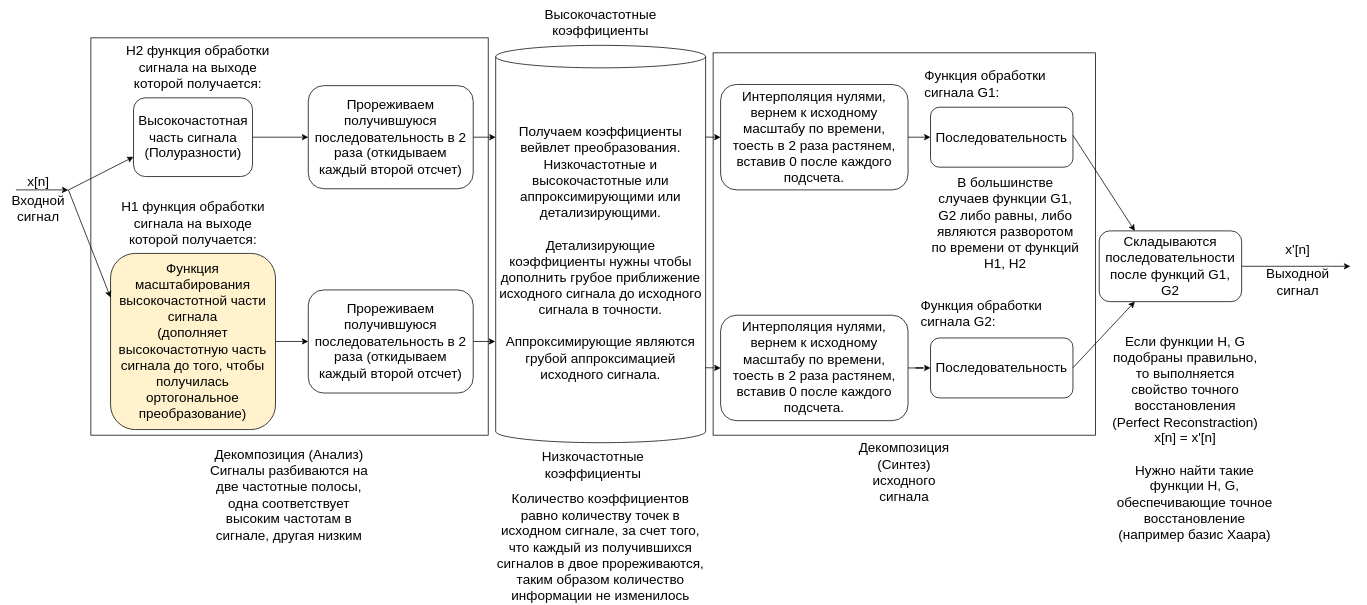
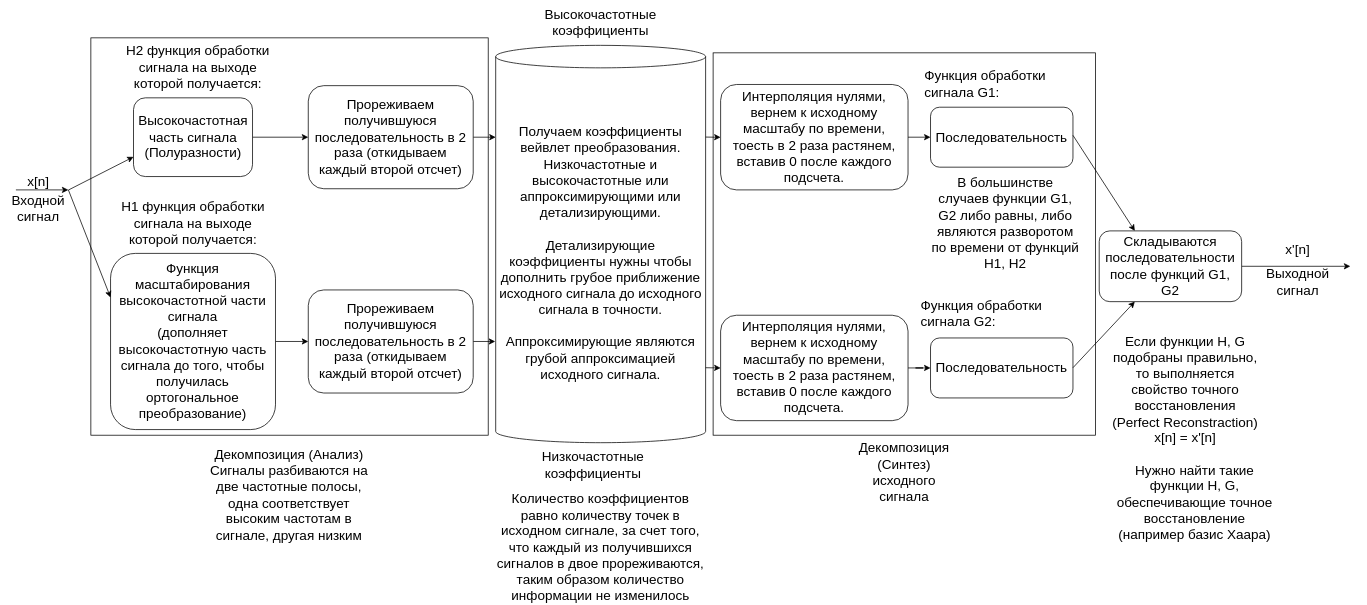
(193, 342) -> (193, 342)
